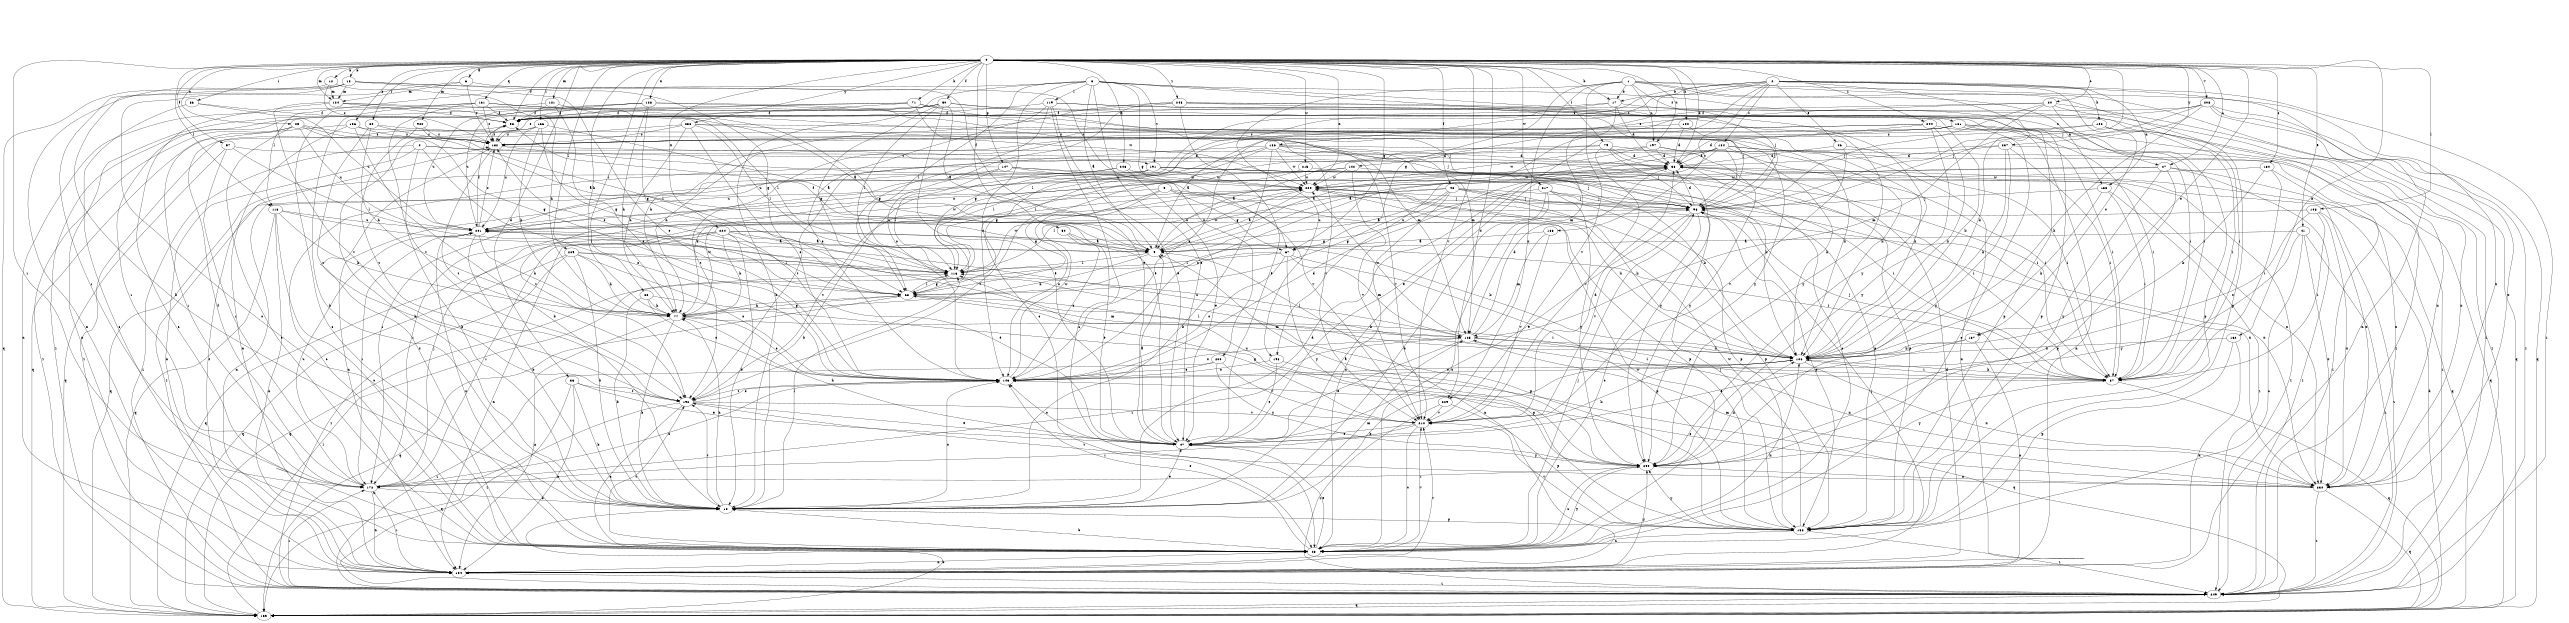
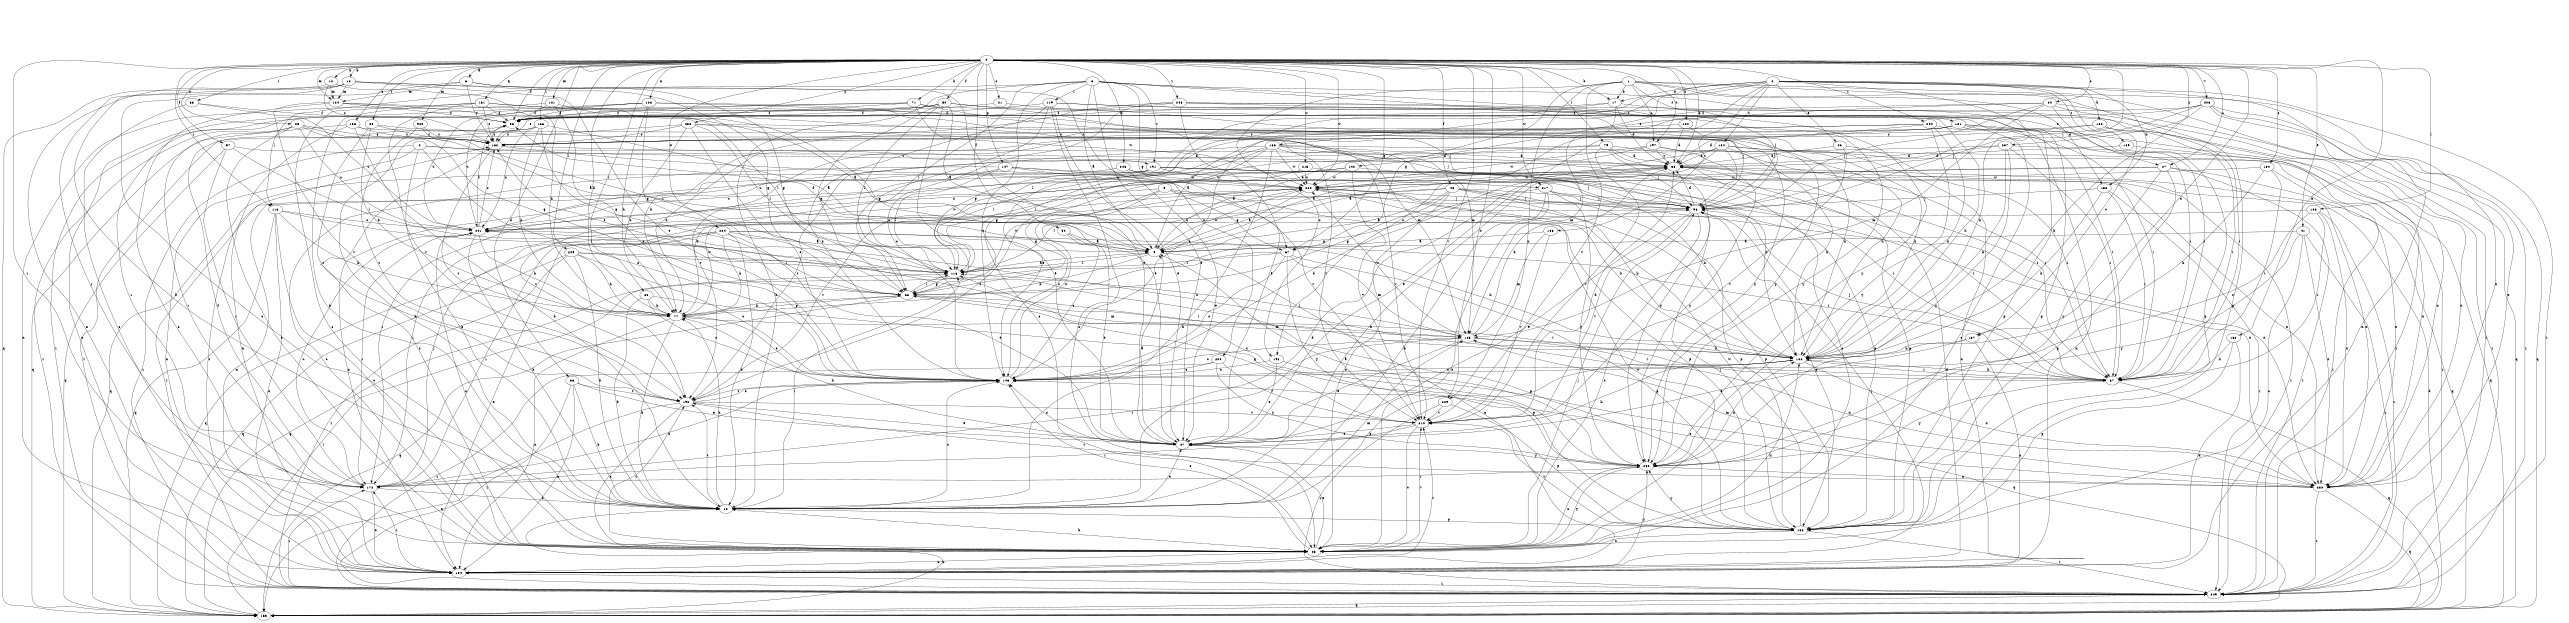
none -> (694, 100)
none -> (1000, 103)
(1340, 124) -> (1340, 124)
none -> (2127, 145)
(1665, 156) -> (1665, 156)
(1343, 204) -> (1057, 206)
(783, 244) -> (1053, 260)
(851, 262) -> (1251, 177)
(2007, 349) -> (2187, 373)
